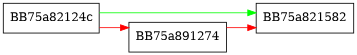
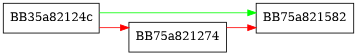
(51, 18) -> (51, 18)
(178, 37) -> (178, 37)
